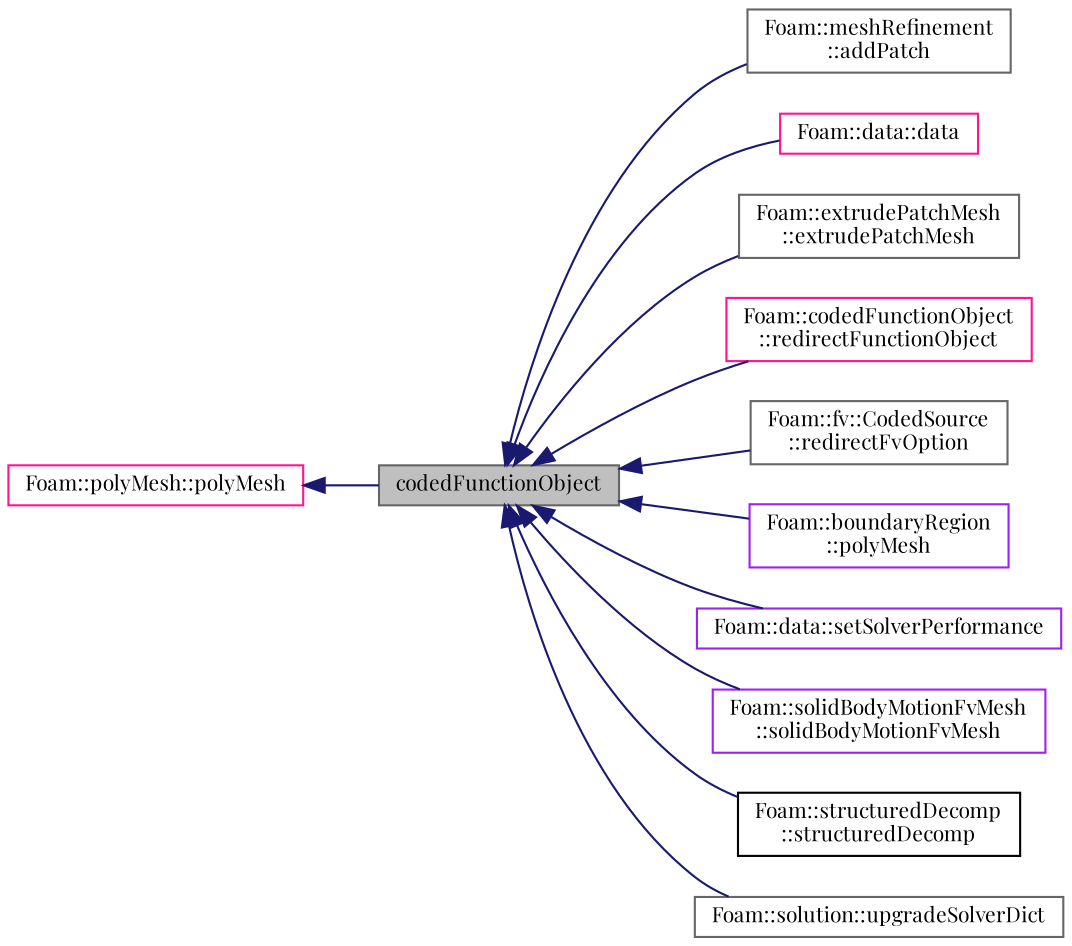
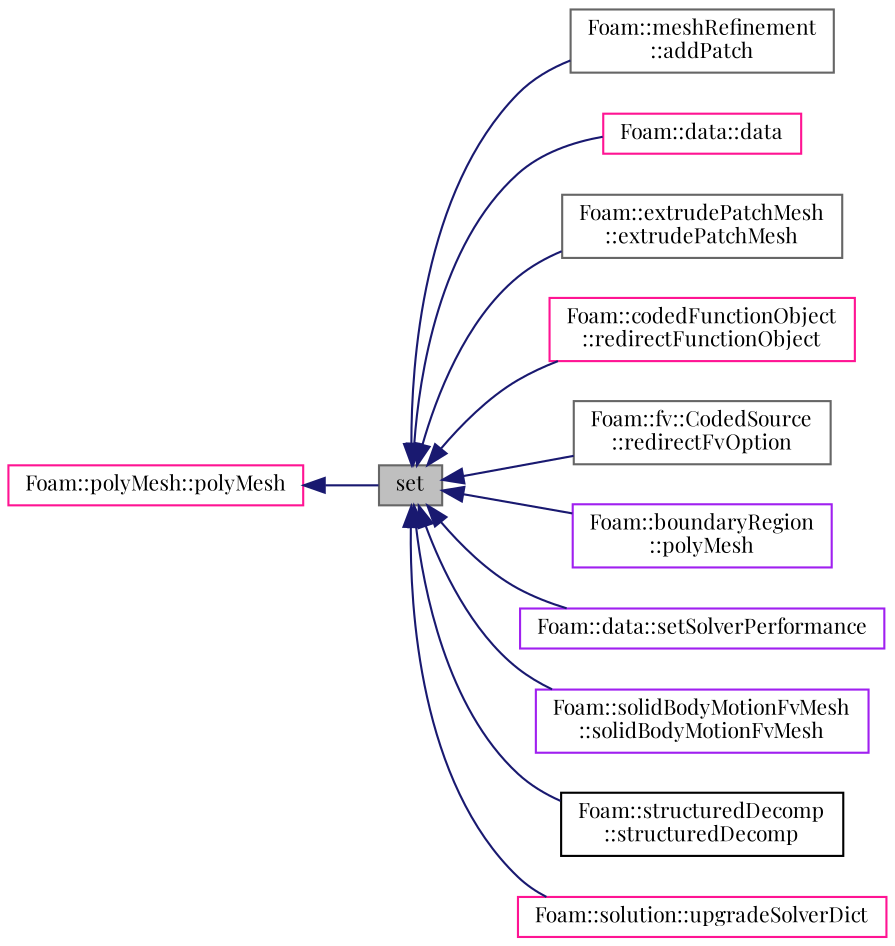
(499, 485) -> (411, 485)
(879, 917) -> (702, 917)
